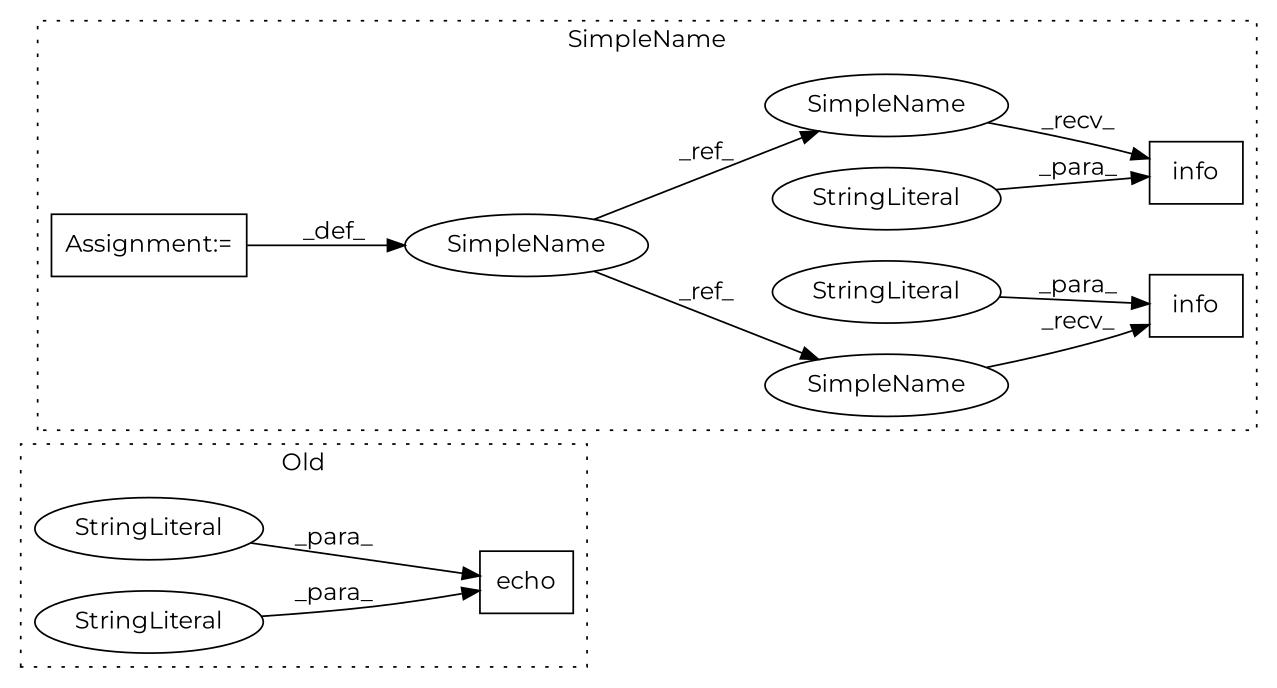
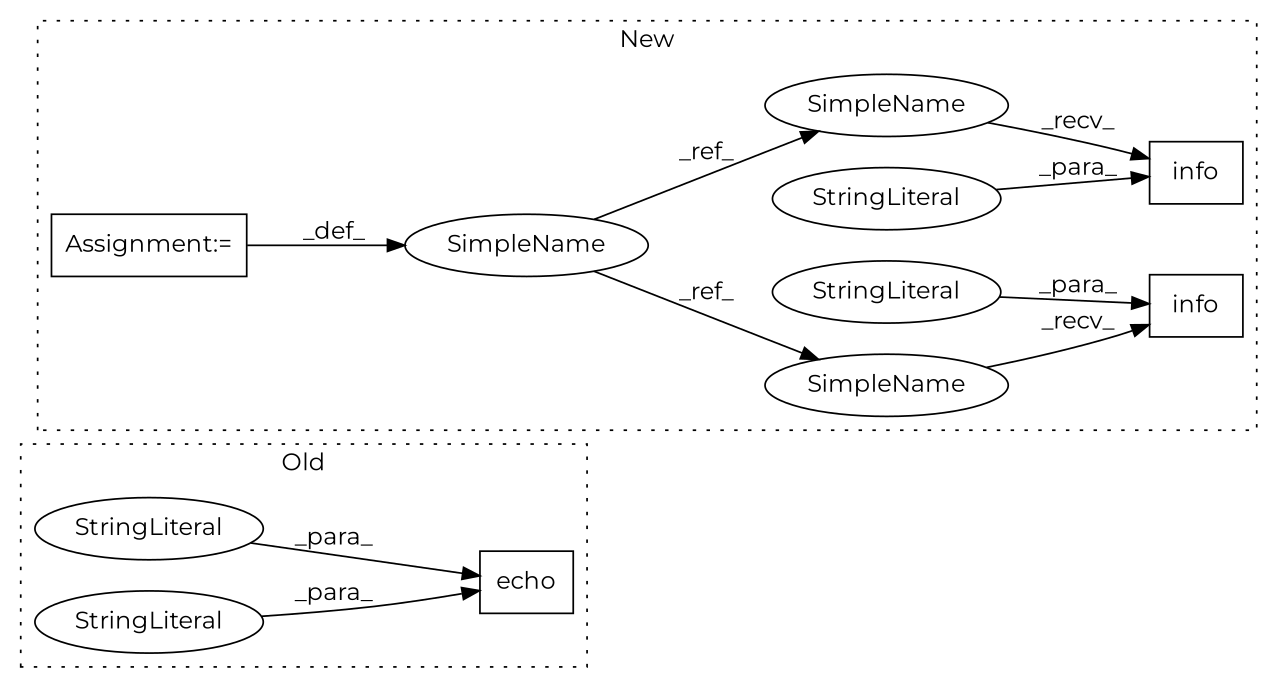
(647, 41) -> (647, 41)
